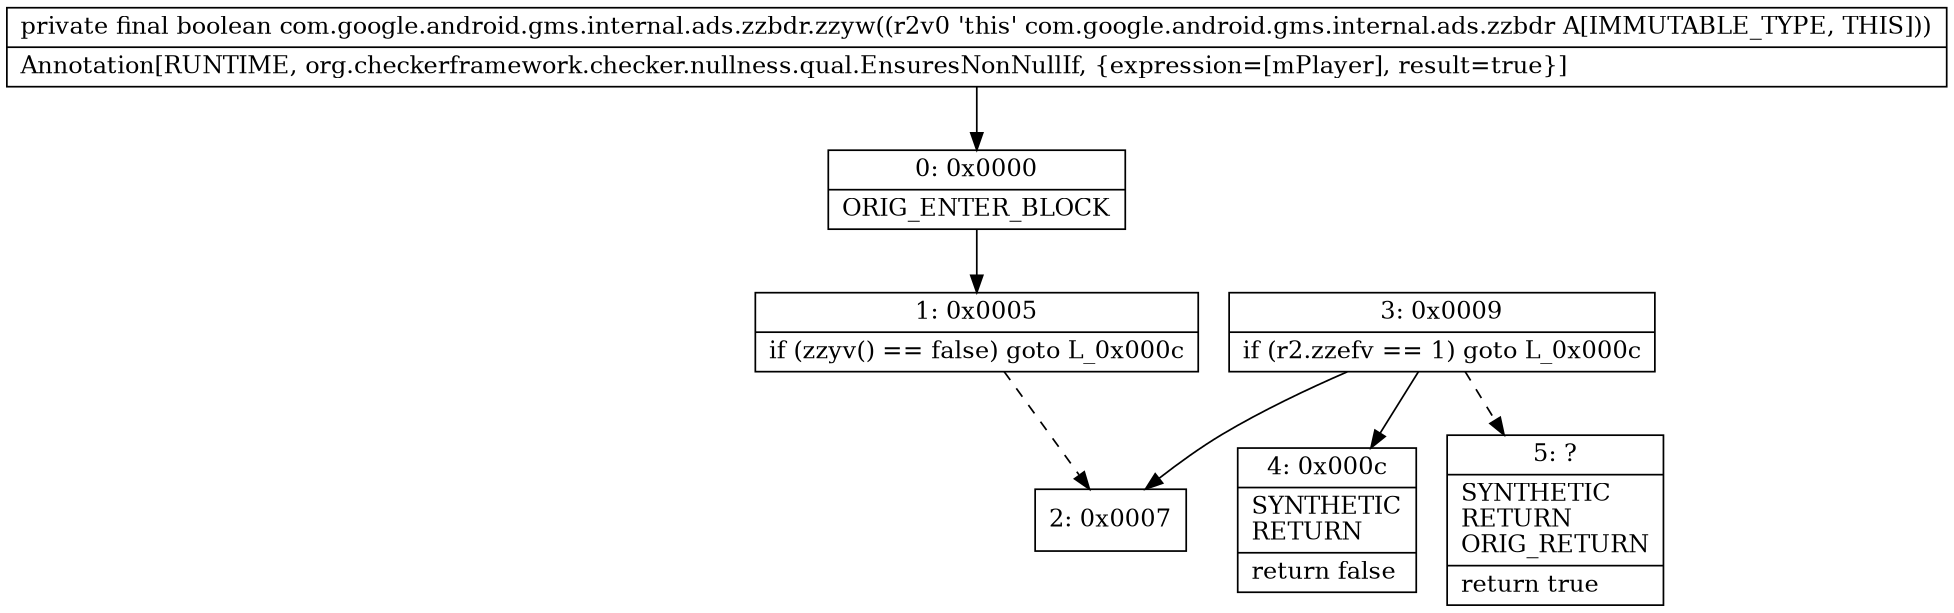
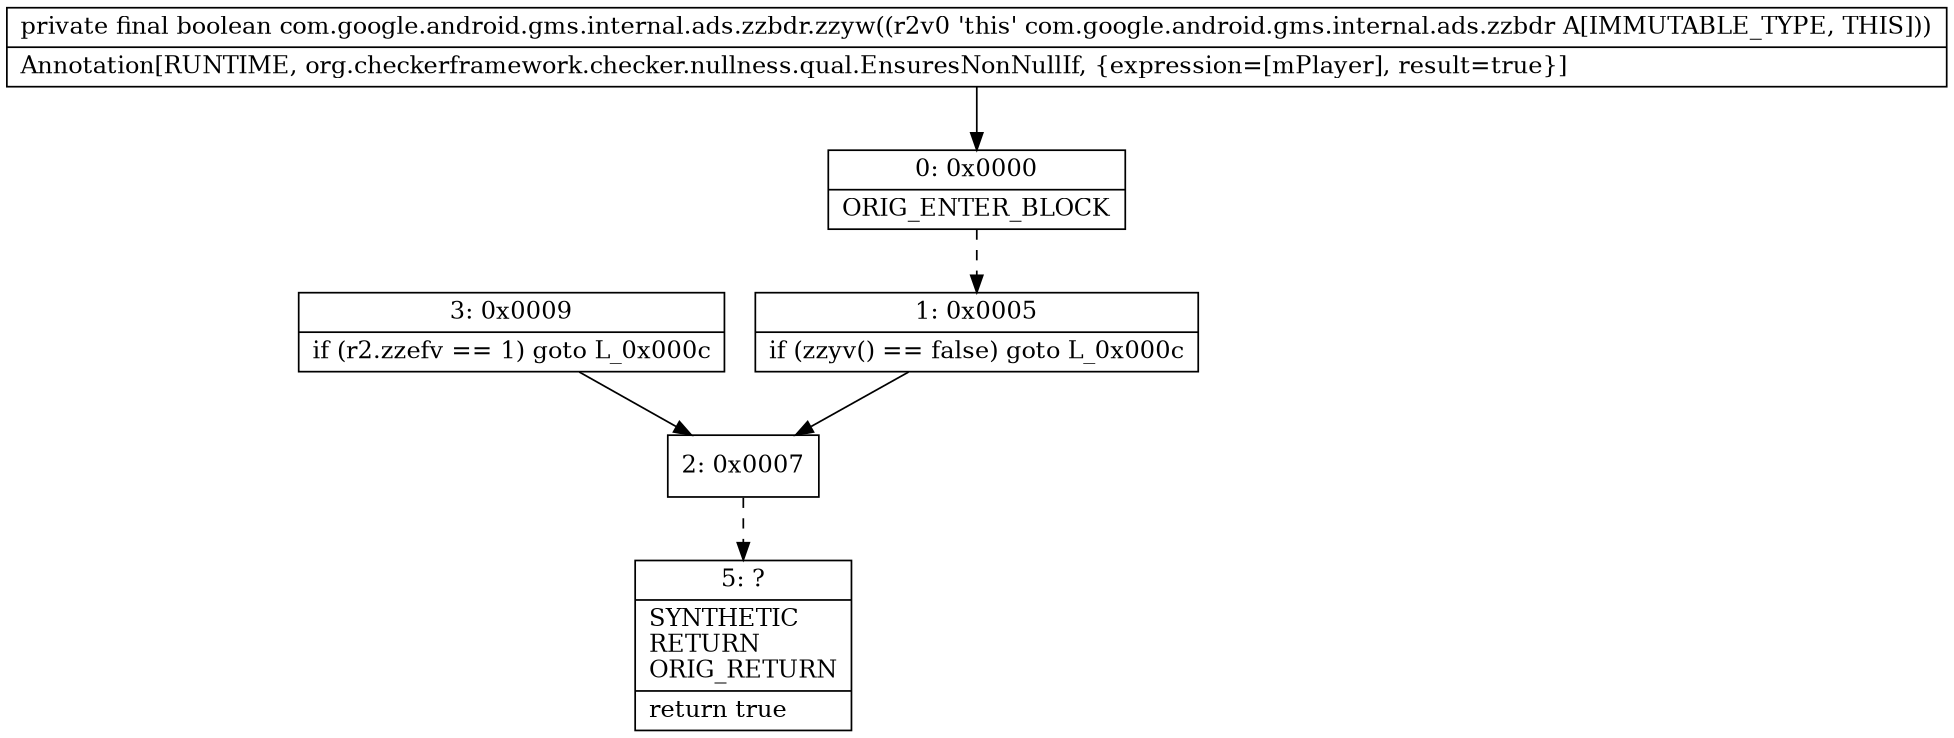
(977, 252) -> (977, 252)
(1480, 396) -> (743, 520)
(1042, 423) -> (860, 399)
(1327, 520) -> none
